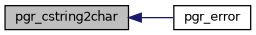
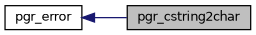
(158, 18) -> (111, 18)
